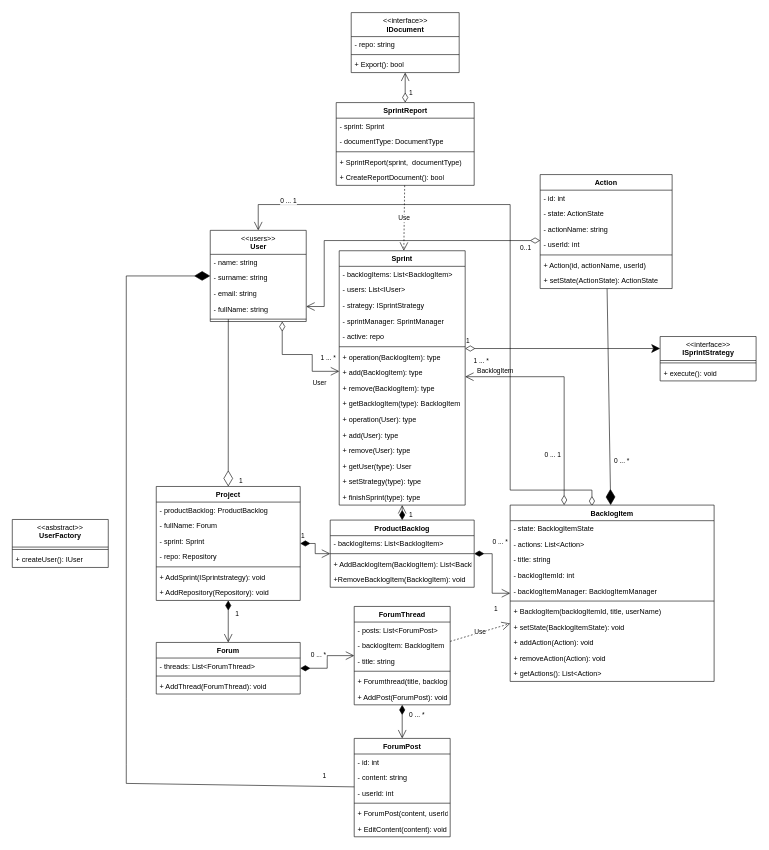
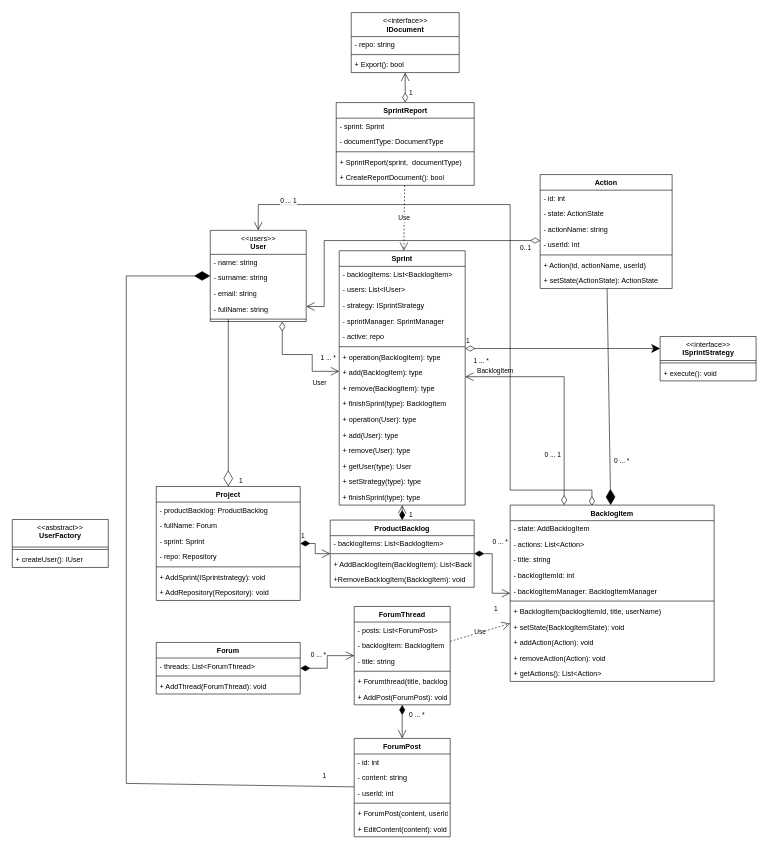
(408, 404) -> (403, 404)
(560, 529) -> (556, 529)
(228, 638) -> none
